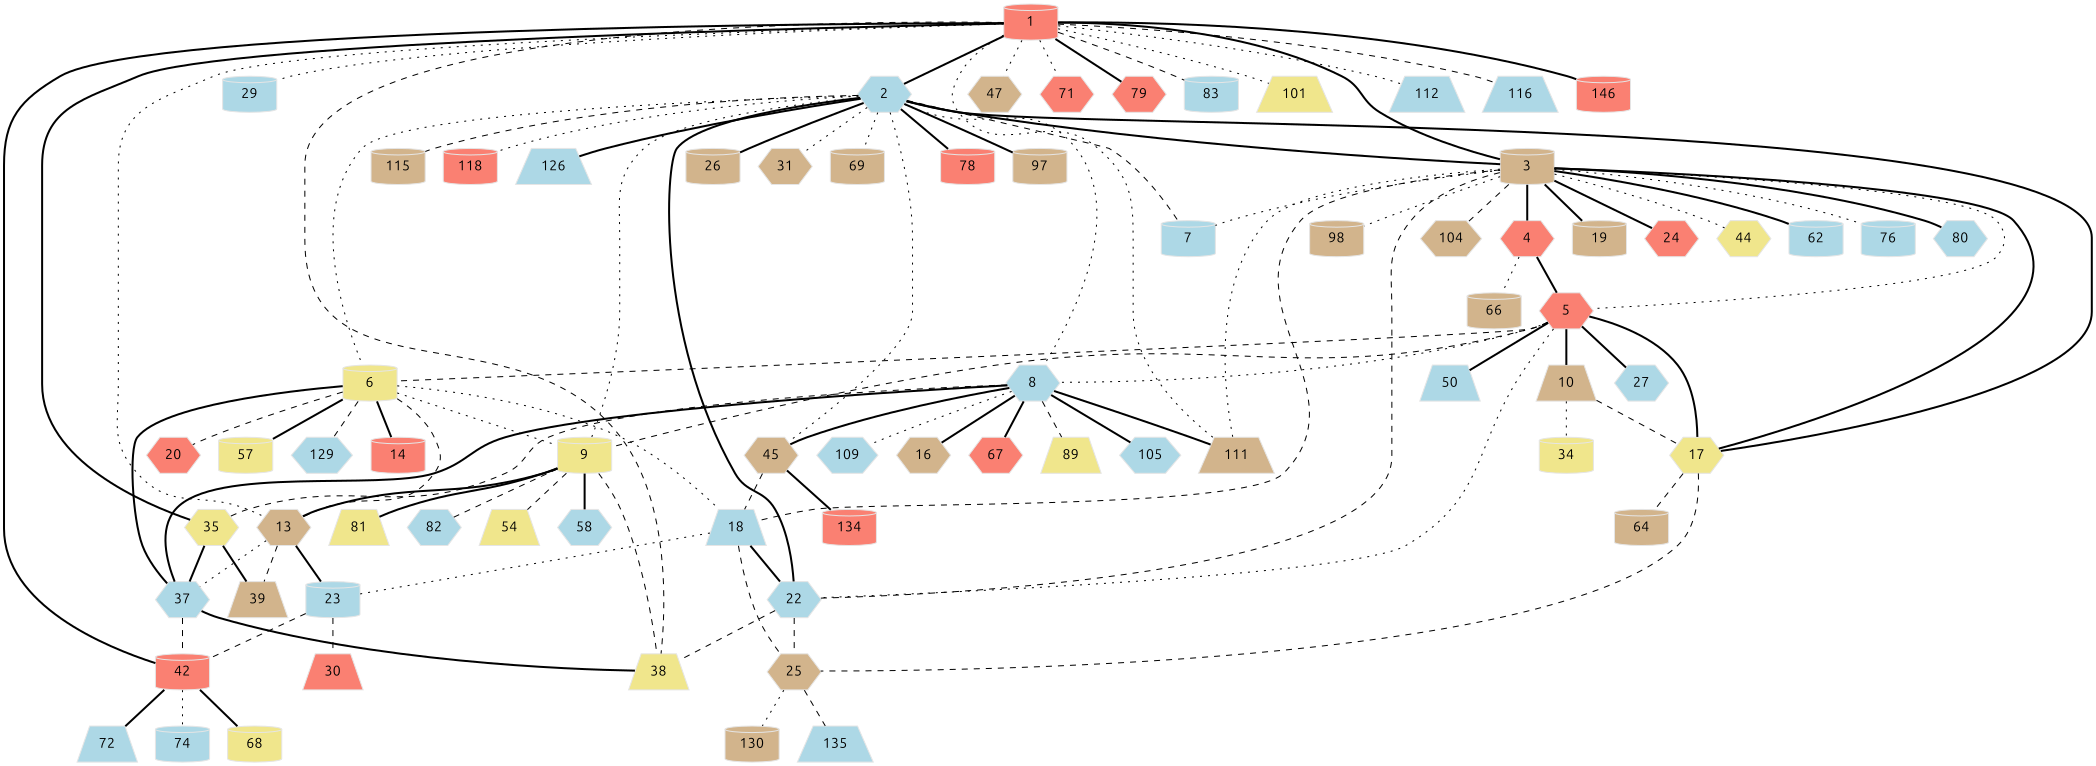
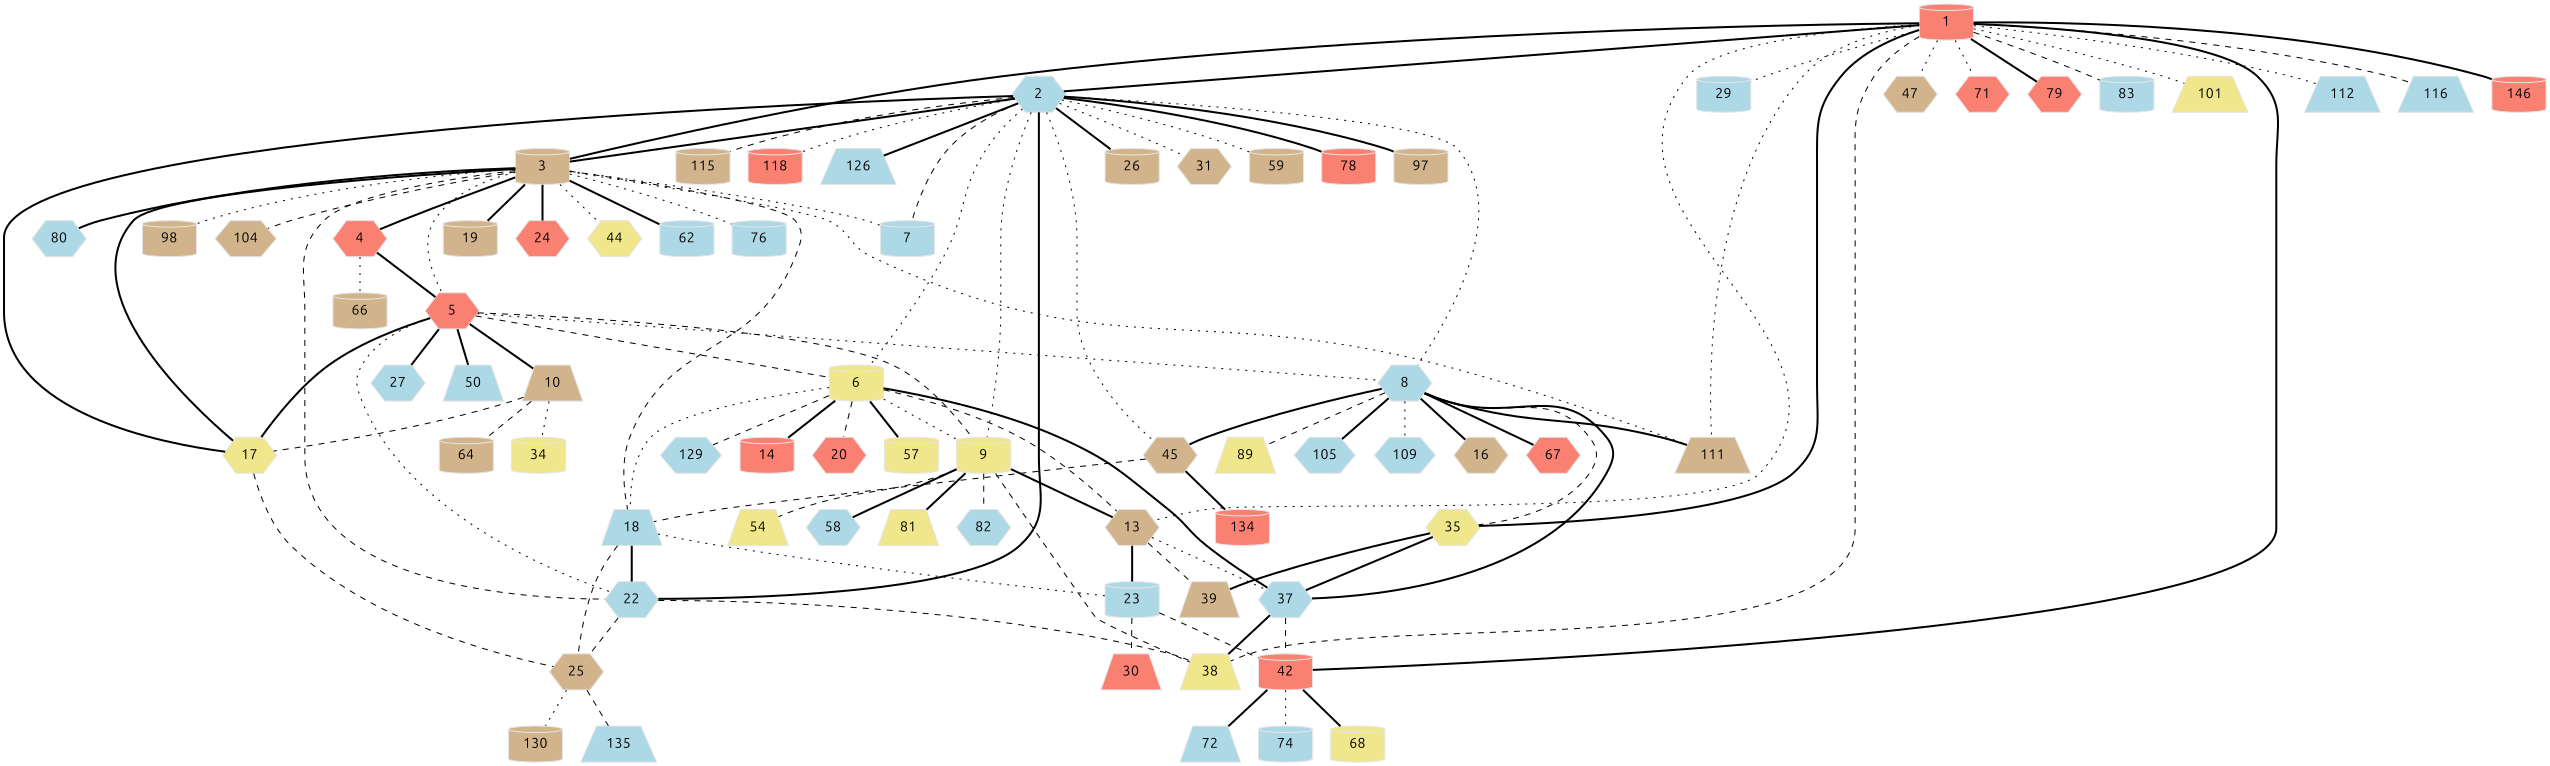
(857, 166) -> (1277, 166)
(1669, 491) -> (509, 420)
